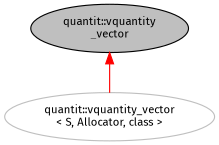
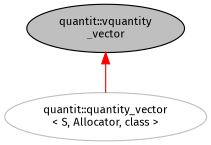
(110, 117) -> (106, 117)
